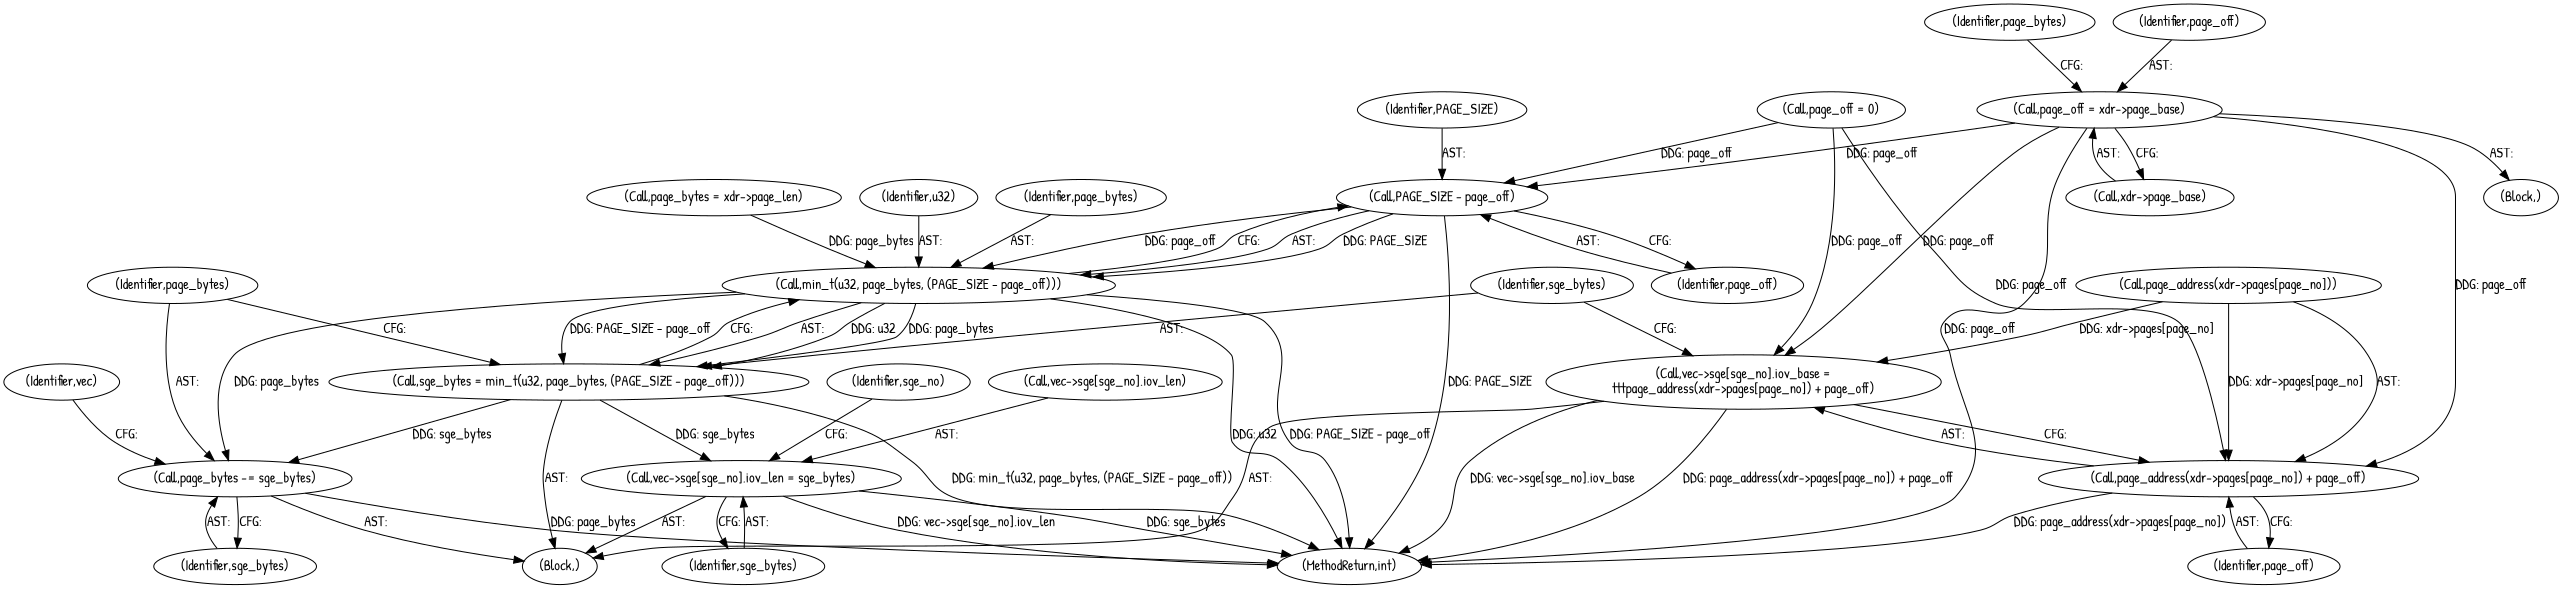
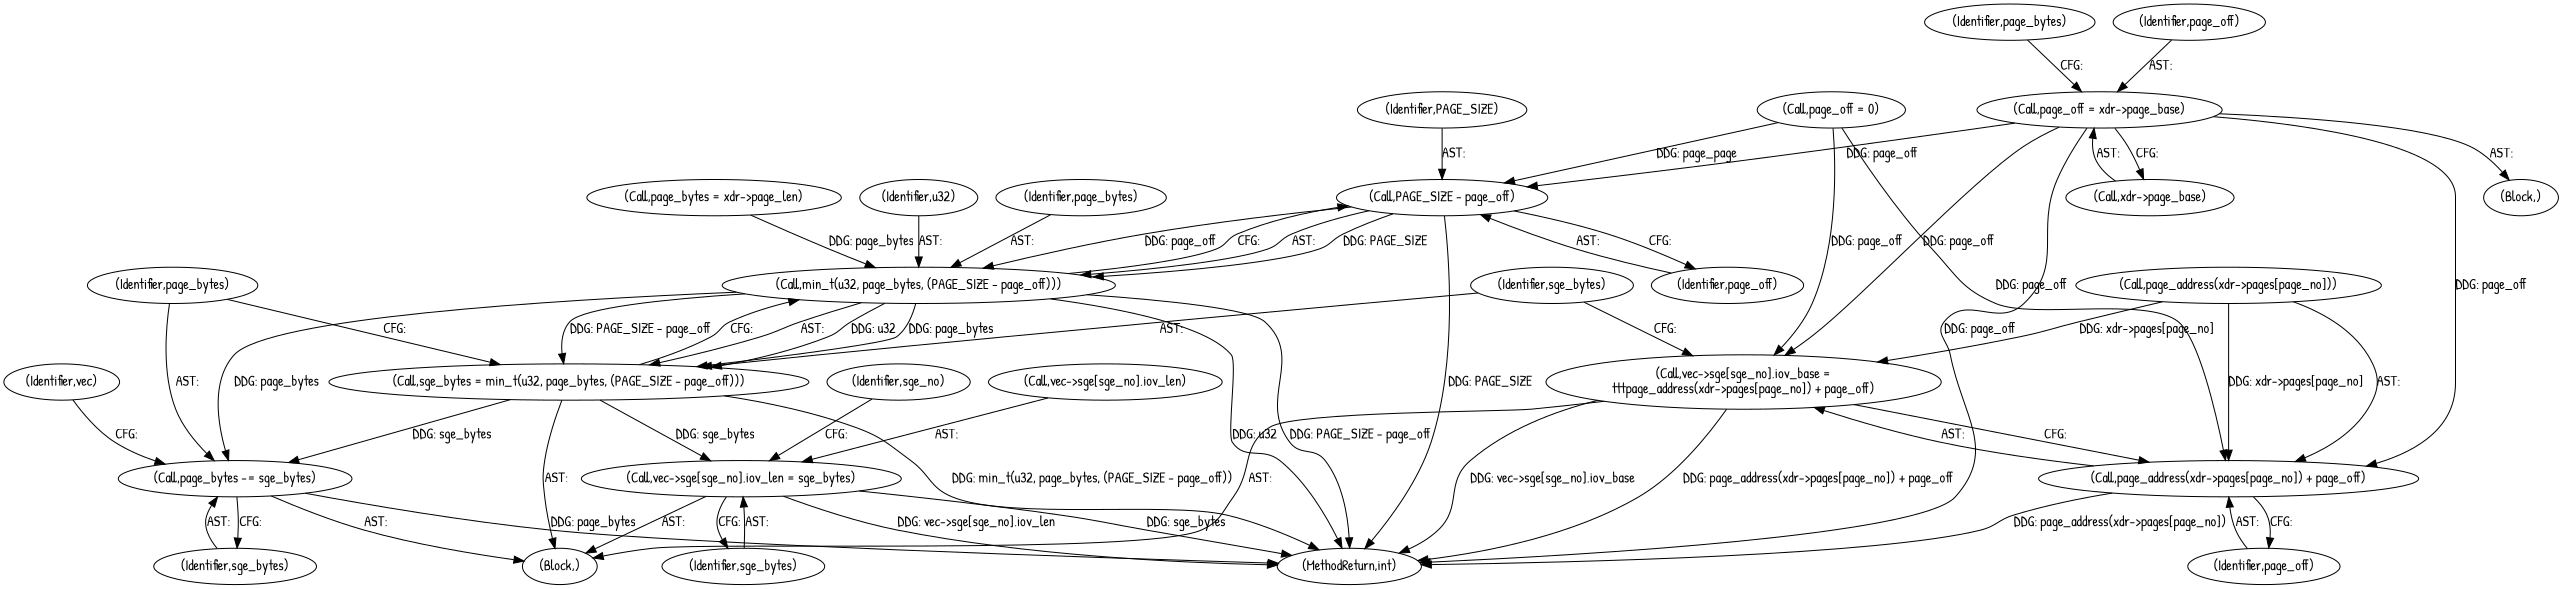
(1697, 154) -> (1697, 154)
